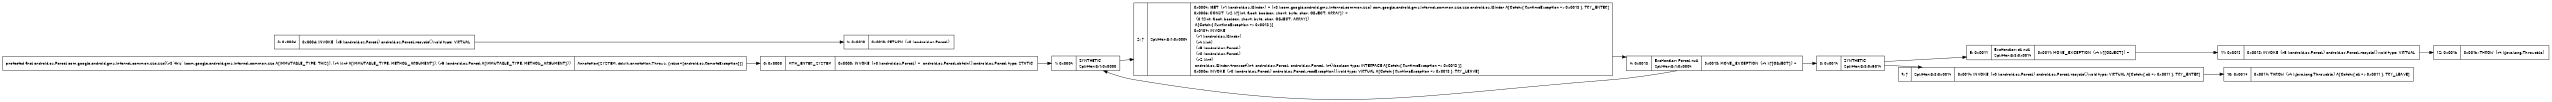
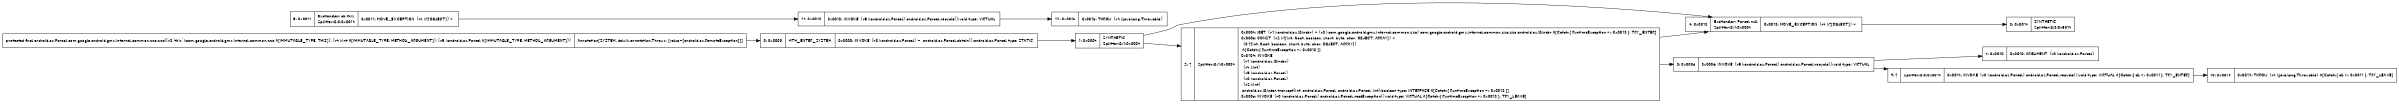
(911, 42) -> (2053, 54)
(2012, 49) -> (336, 16)
(1924, 59) -> none
none -> (1665, 64)
(1098, 66) -> (1122, 43)
(1901, 66) -> (1879, 69)
(1392, 98) -> (1425, 3)
